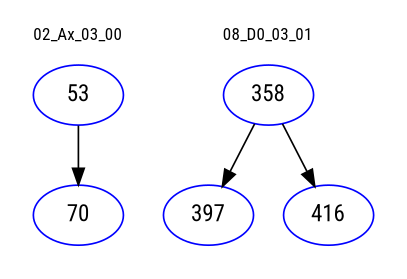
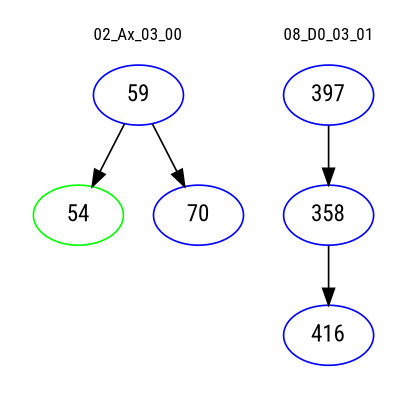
(78, 95) -> (138, 95)
(242, 148) -> (329, 147)
none -> (78, 215)
